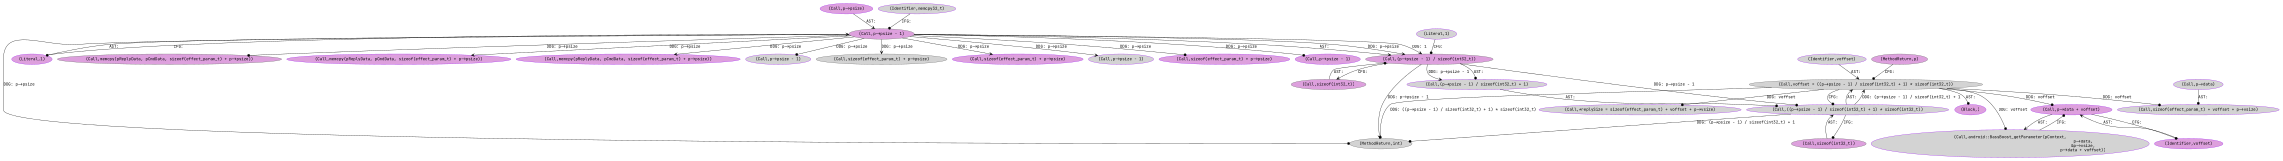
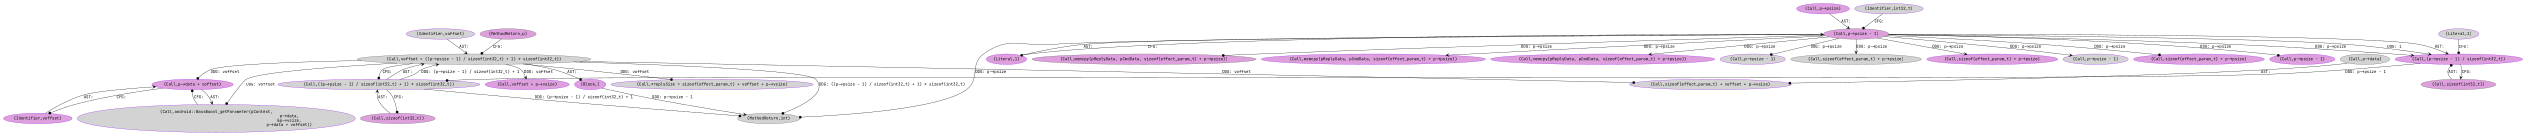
(917, 9) -> (1889, 9)
(1429, 59) -> (2459, 59)
none -> (527, 84)
(1477, 84) -> none
(2198, 84) -> (2365, 59)
(1389, 94) -> (672, 102)
